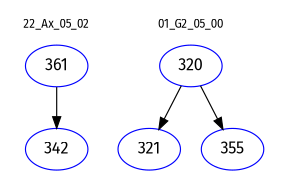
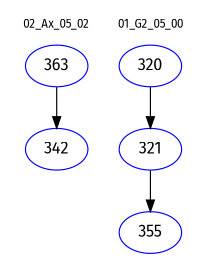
(57, 25) -> (57, 25)
(57, 66) -> (57, 66)
(209, 102) -> (150, 185)
